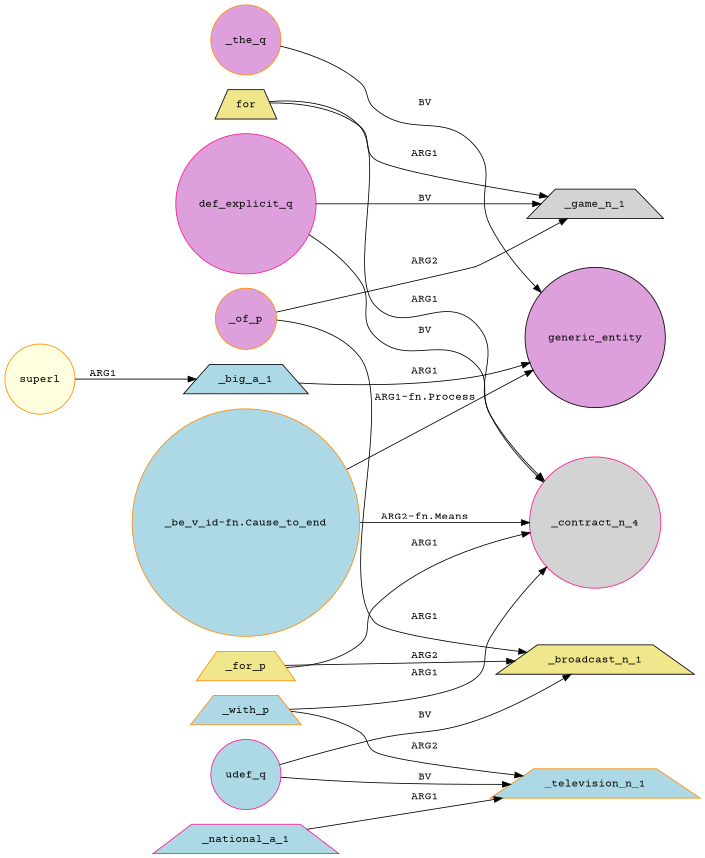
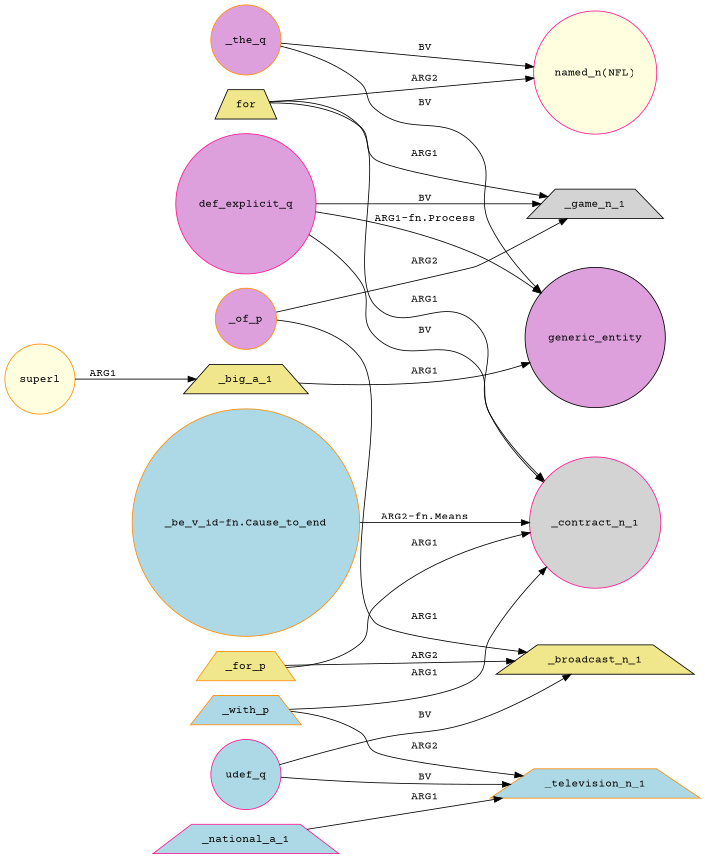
none -> (595, 73)
(246, 379) -> (246, 379)
(436, 422) -> (430, 237)
(595, 523) -> (595, 523)
